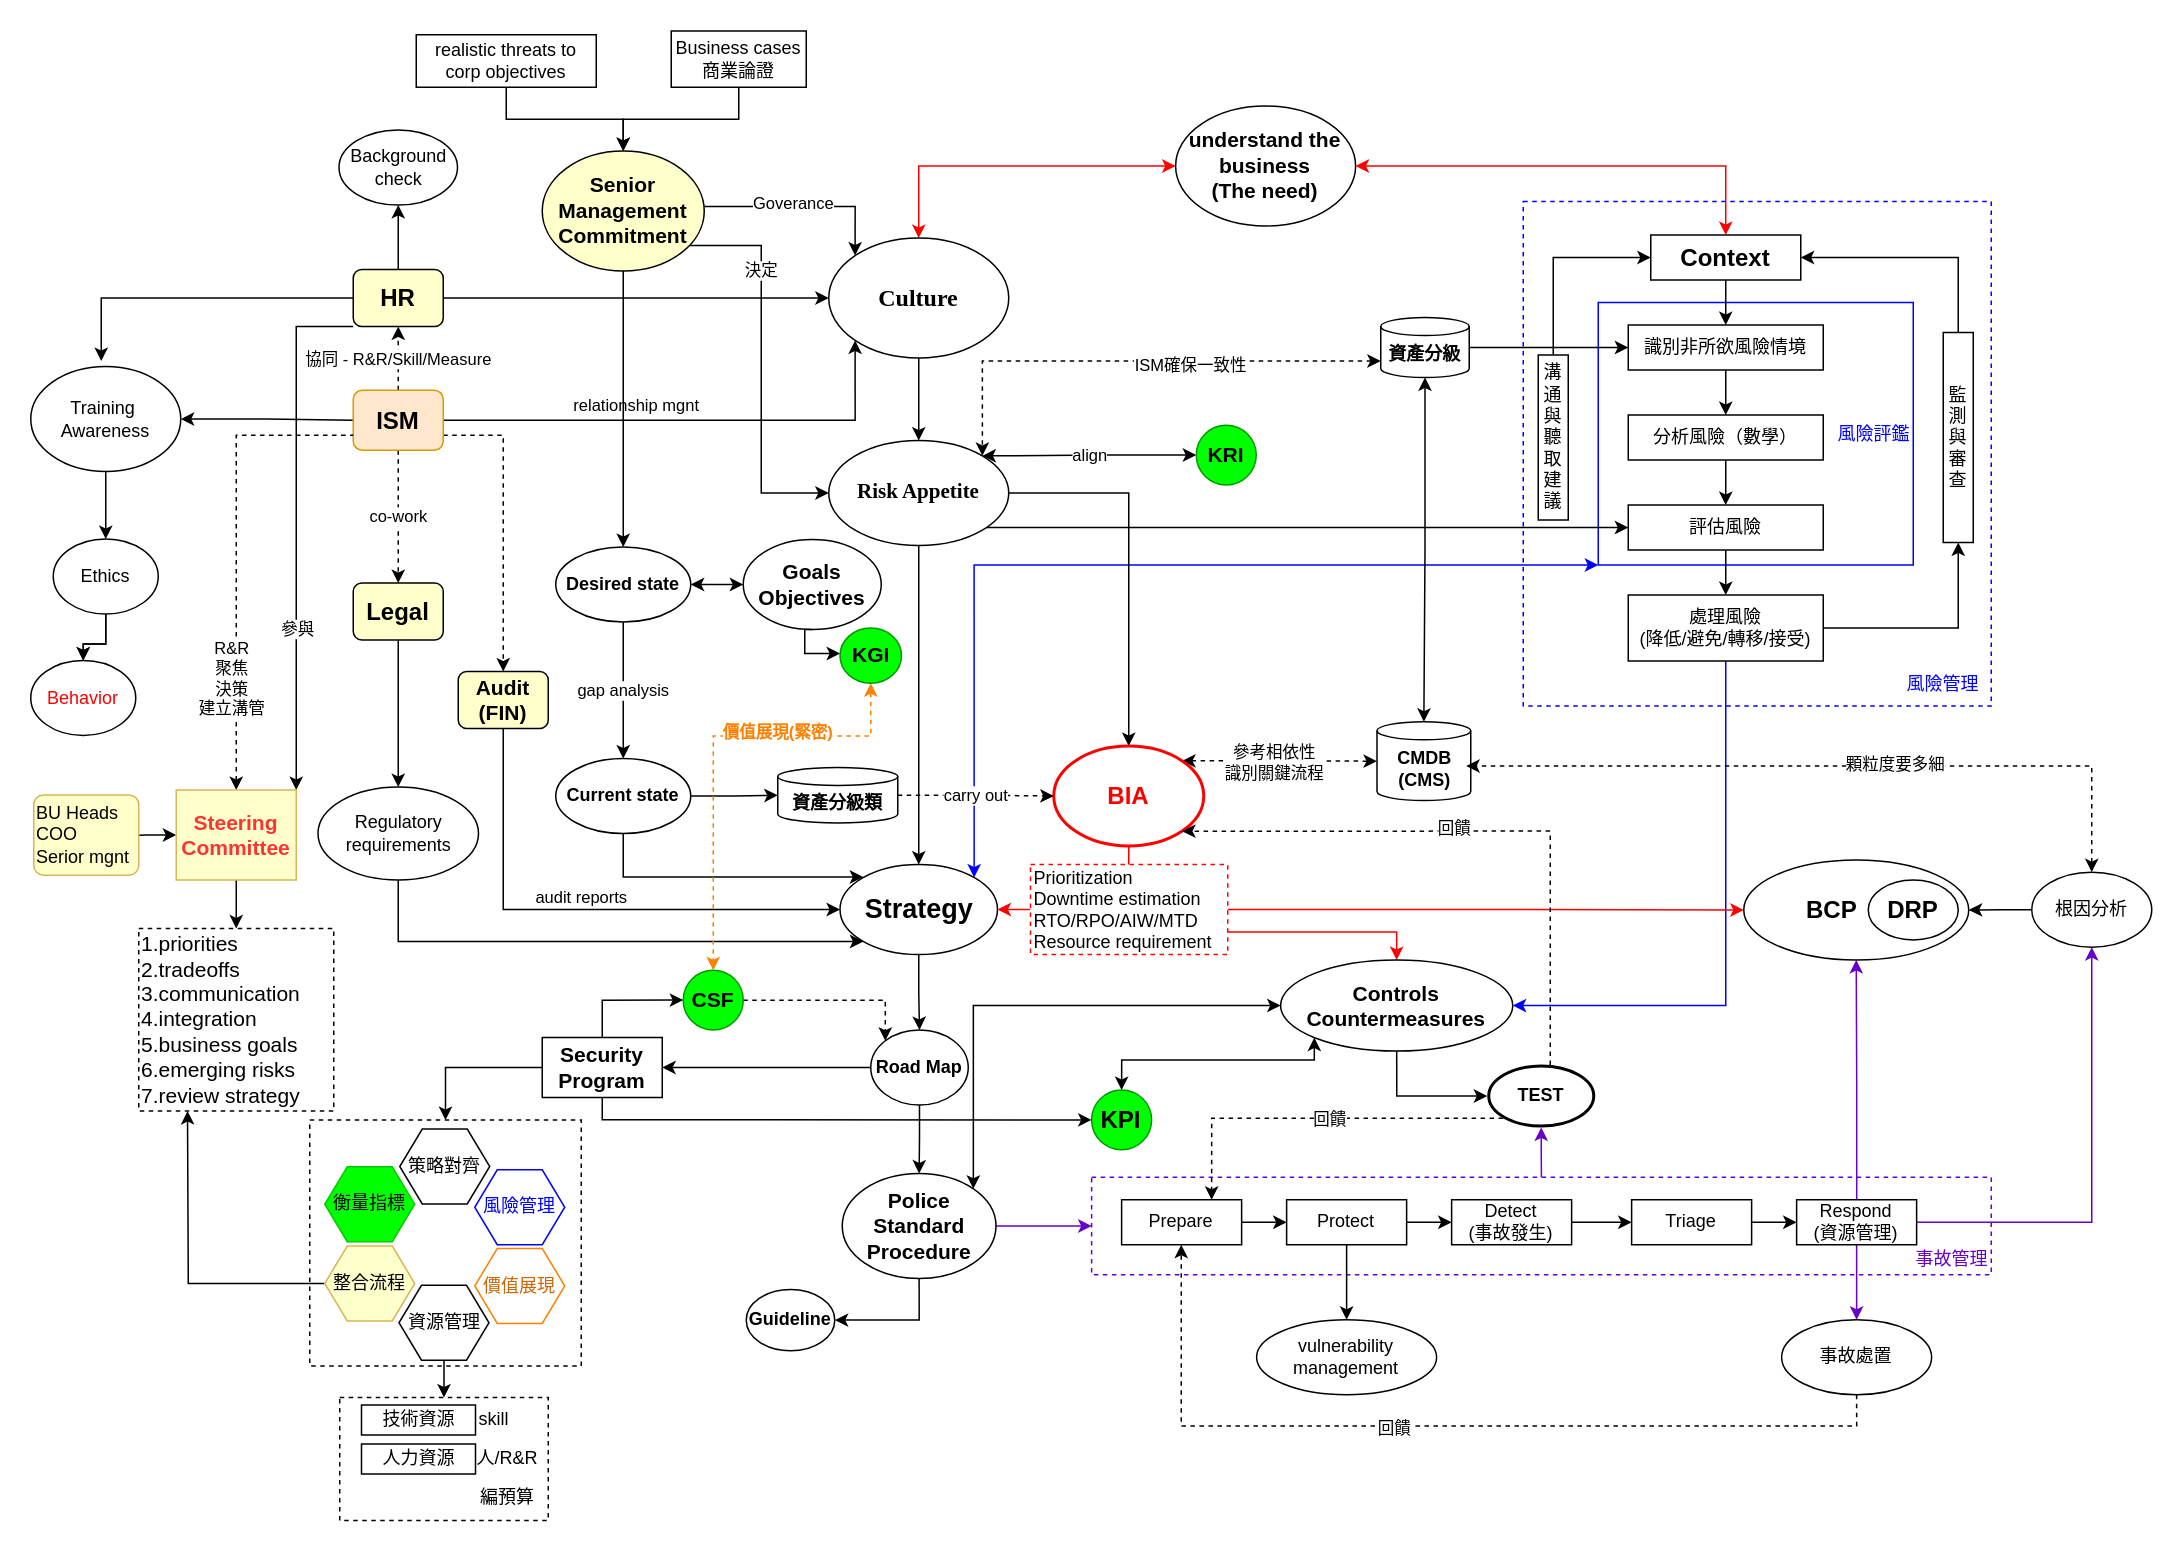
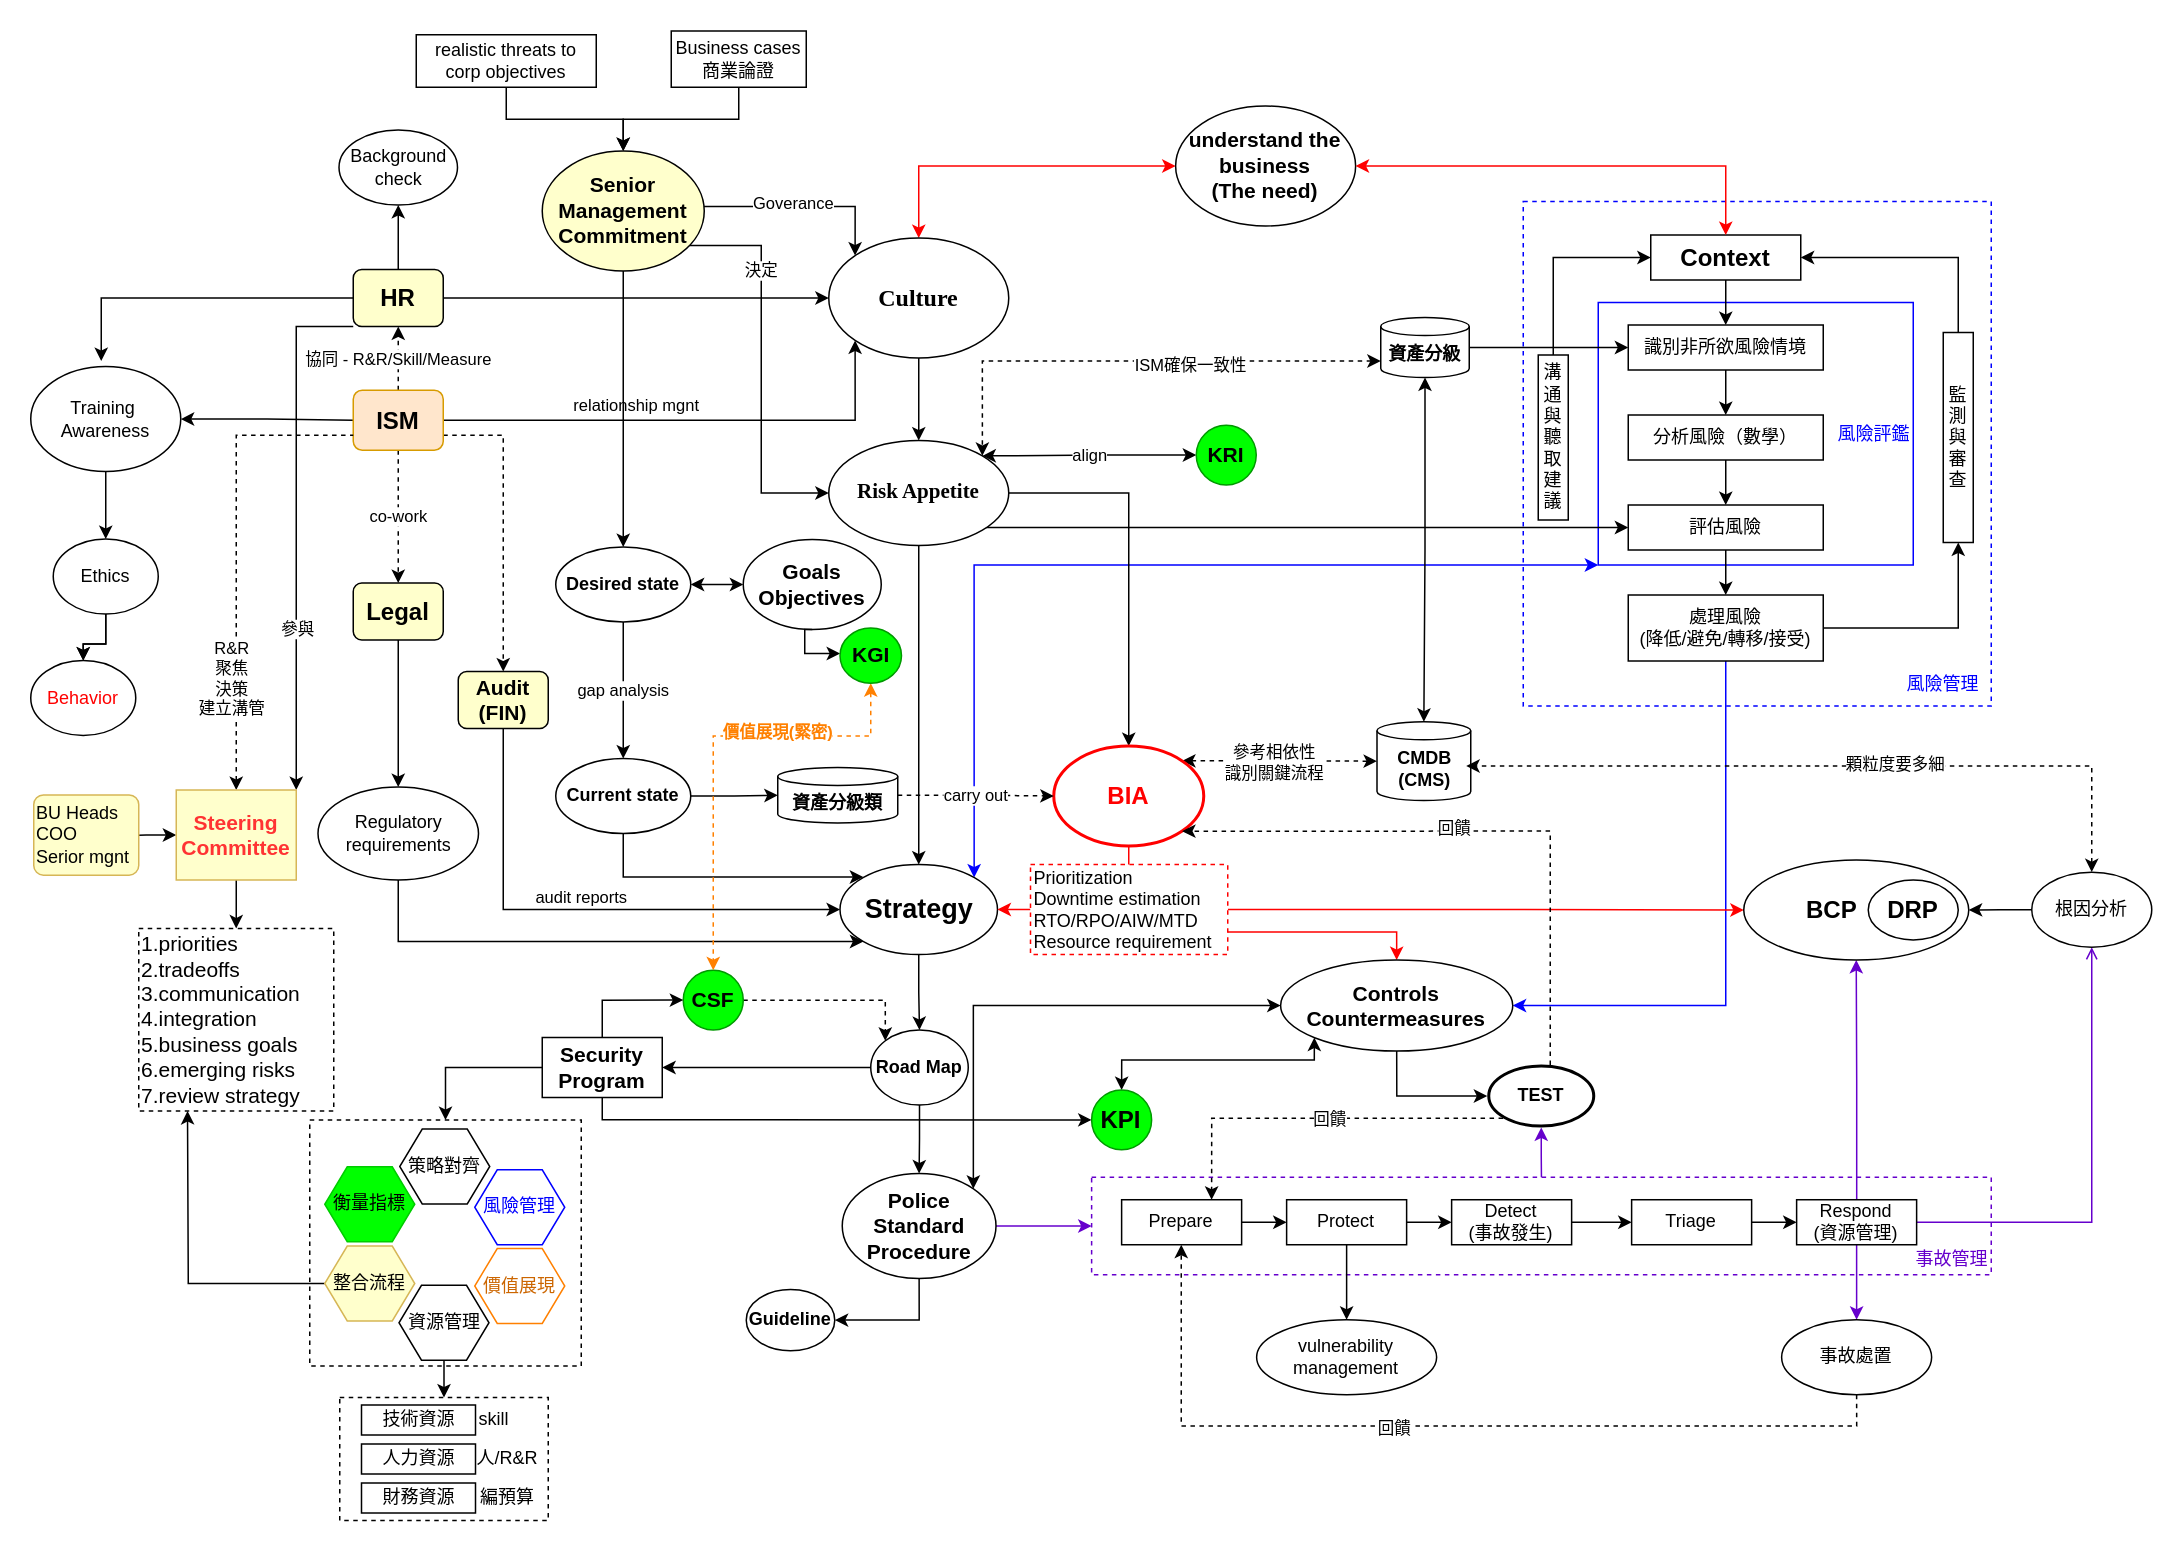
(2092, 958) -> (2092, 956)
none -> (419, 1498)
